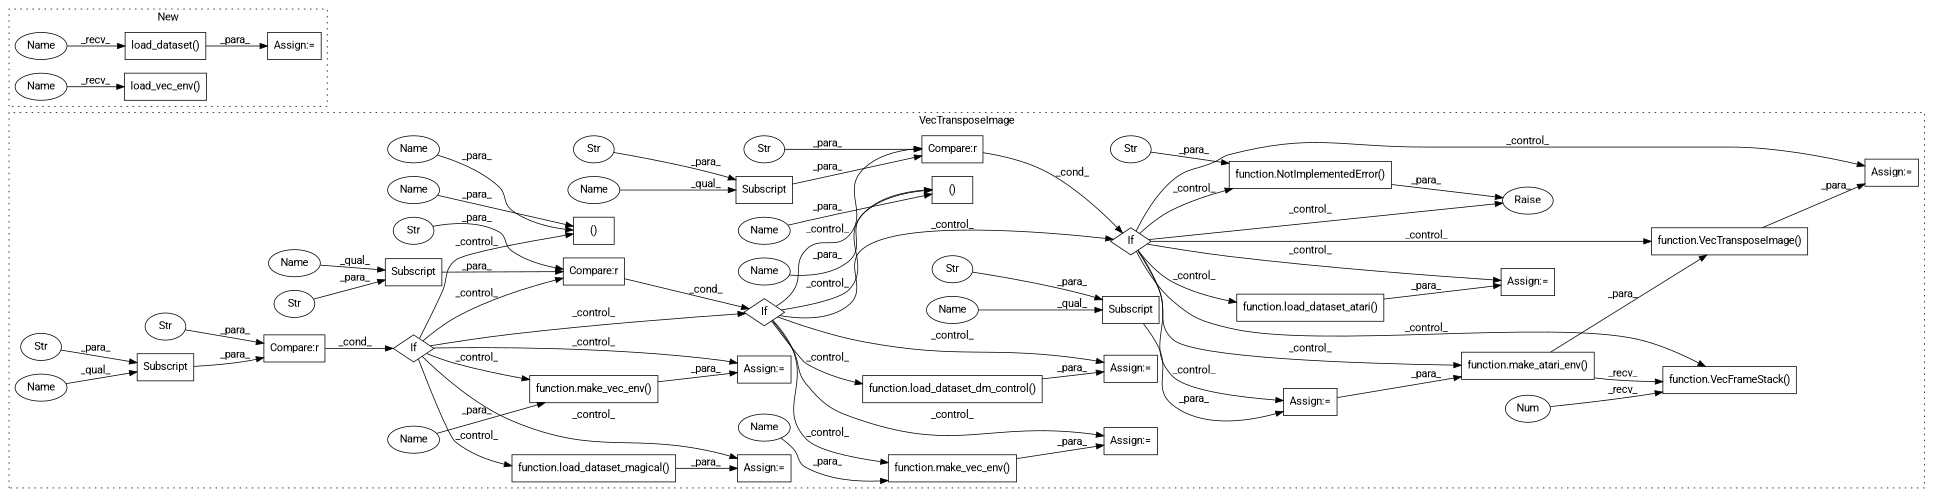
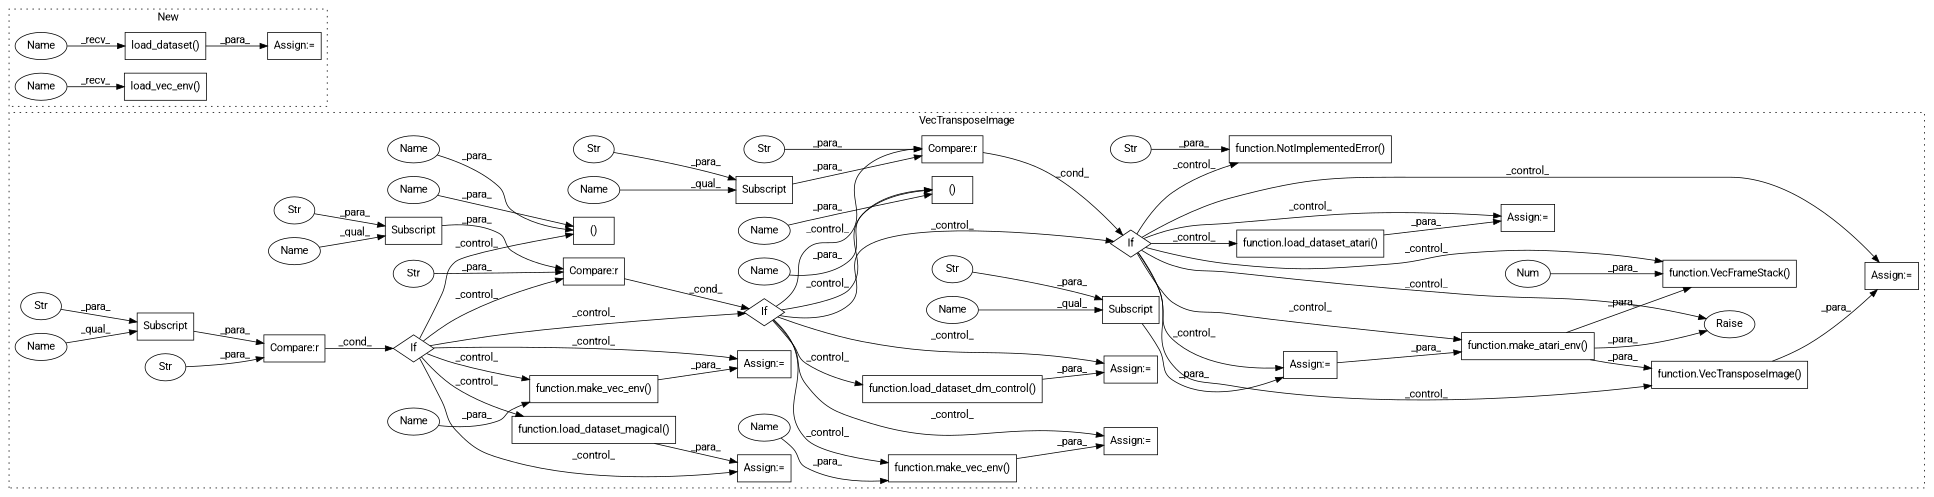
(1443, 191) -> (1648, 344)
(1623, 374) -> (1623, 303)
(1623, 390) -> (1623, 268)
